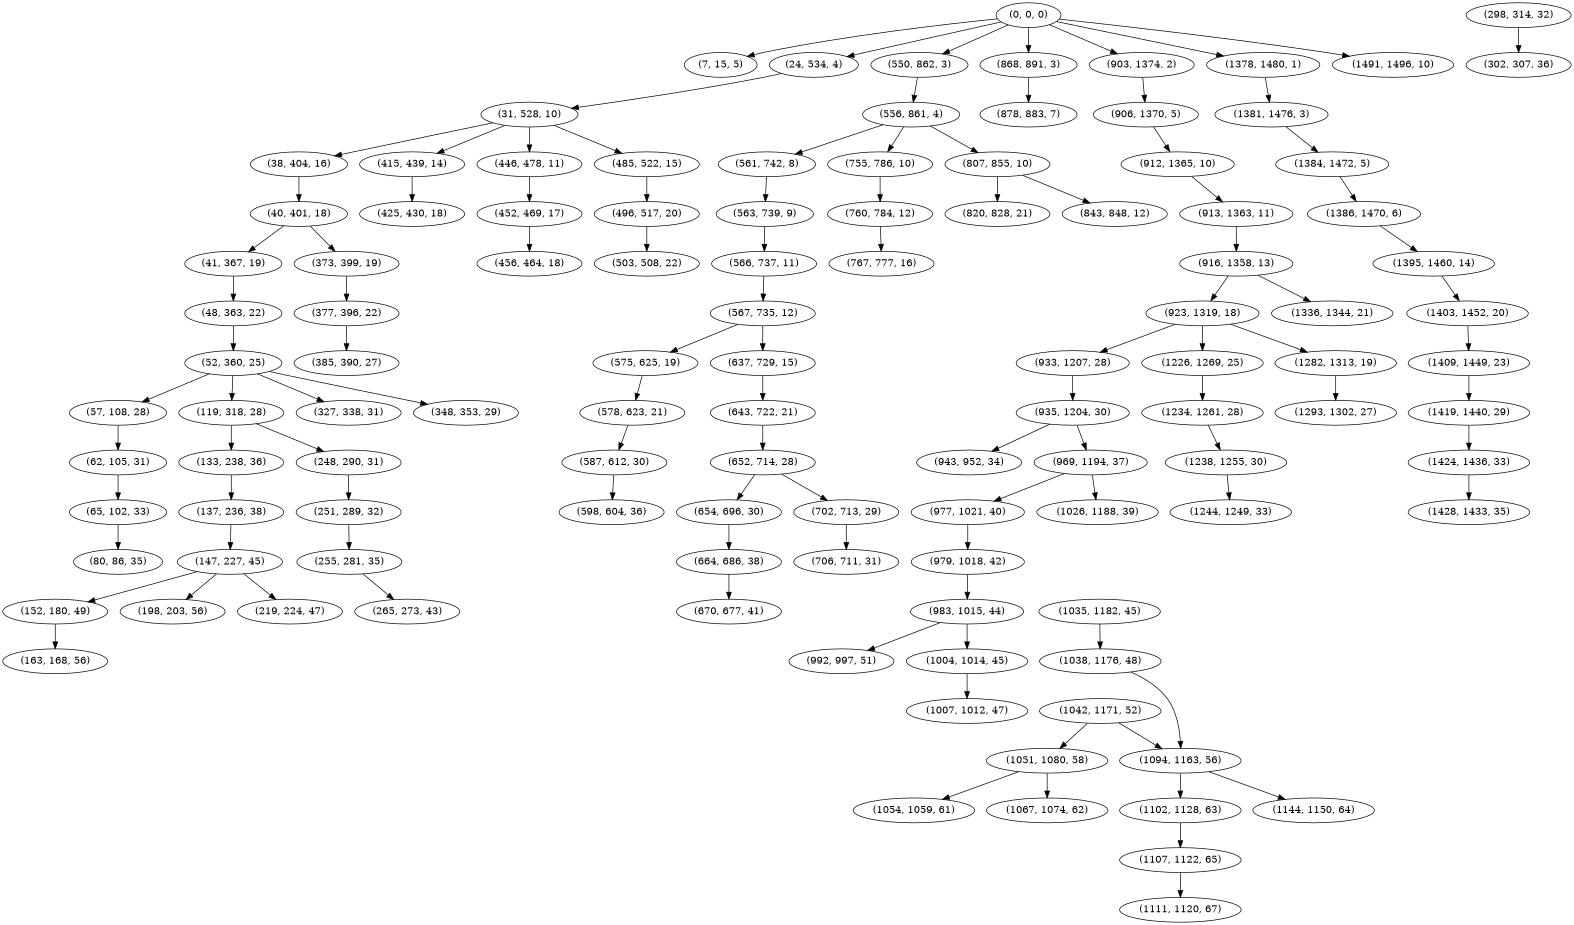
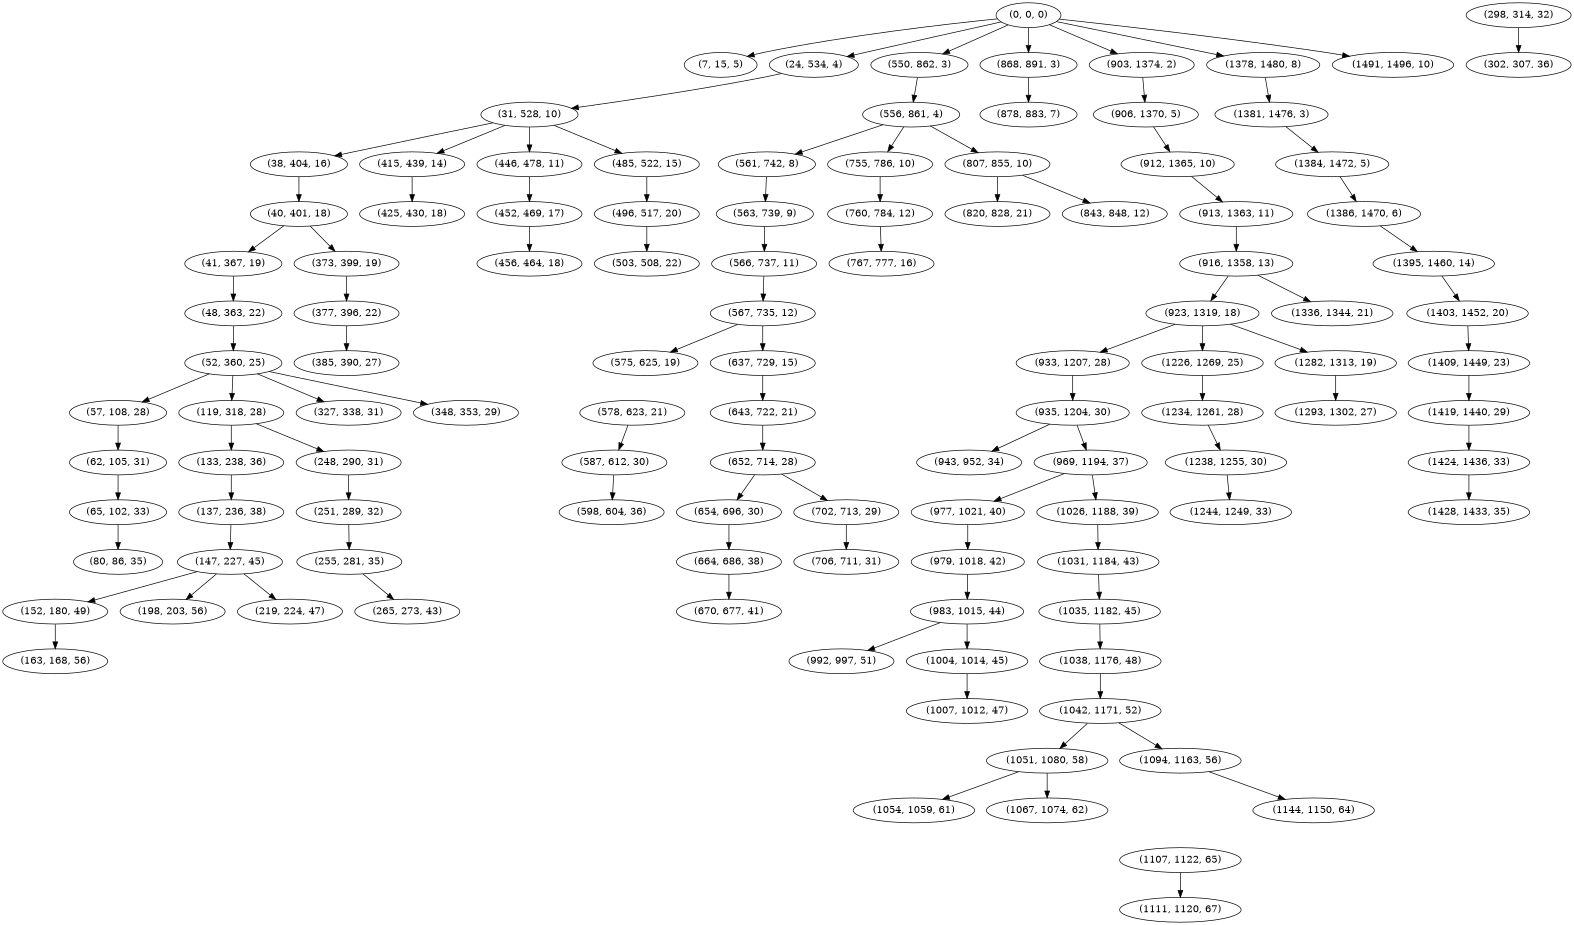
(1263, 65) -> (1263, 65)
(640, 385) -> none
none -> (1098, 562)
(1167, 698) -> (1100, 683)
(1180, 810) -> none
